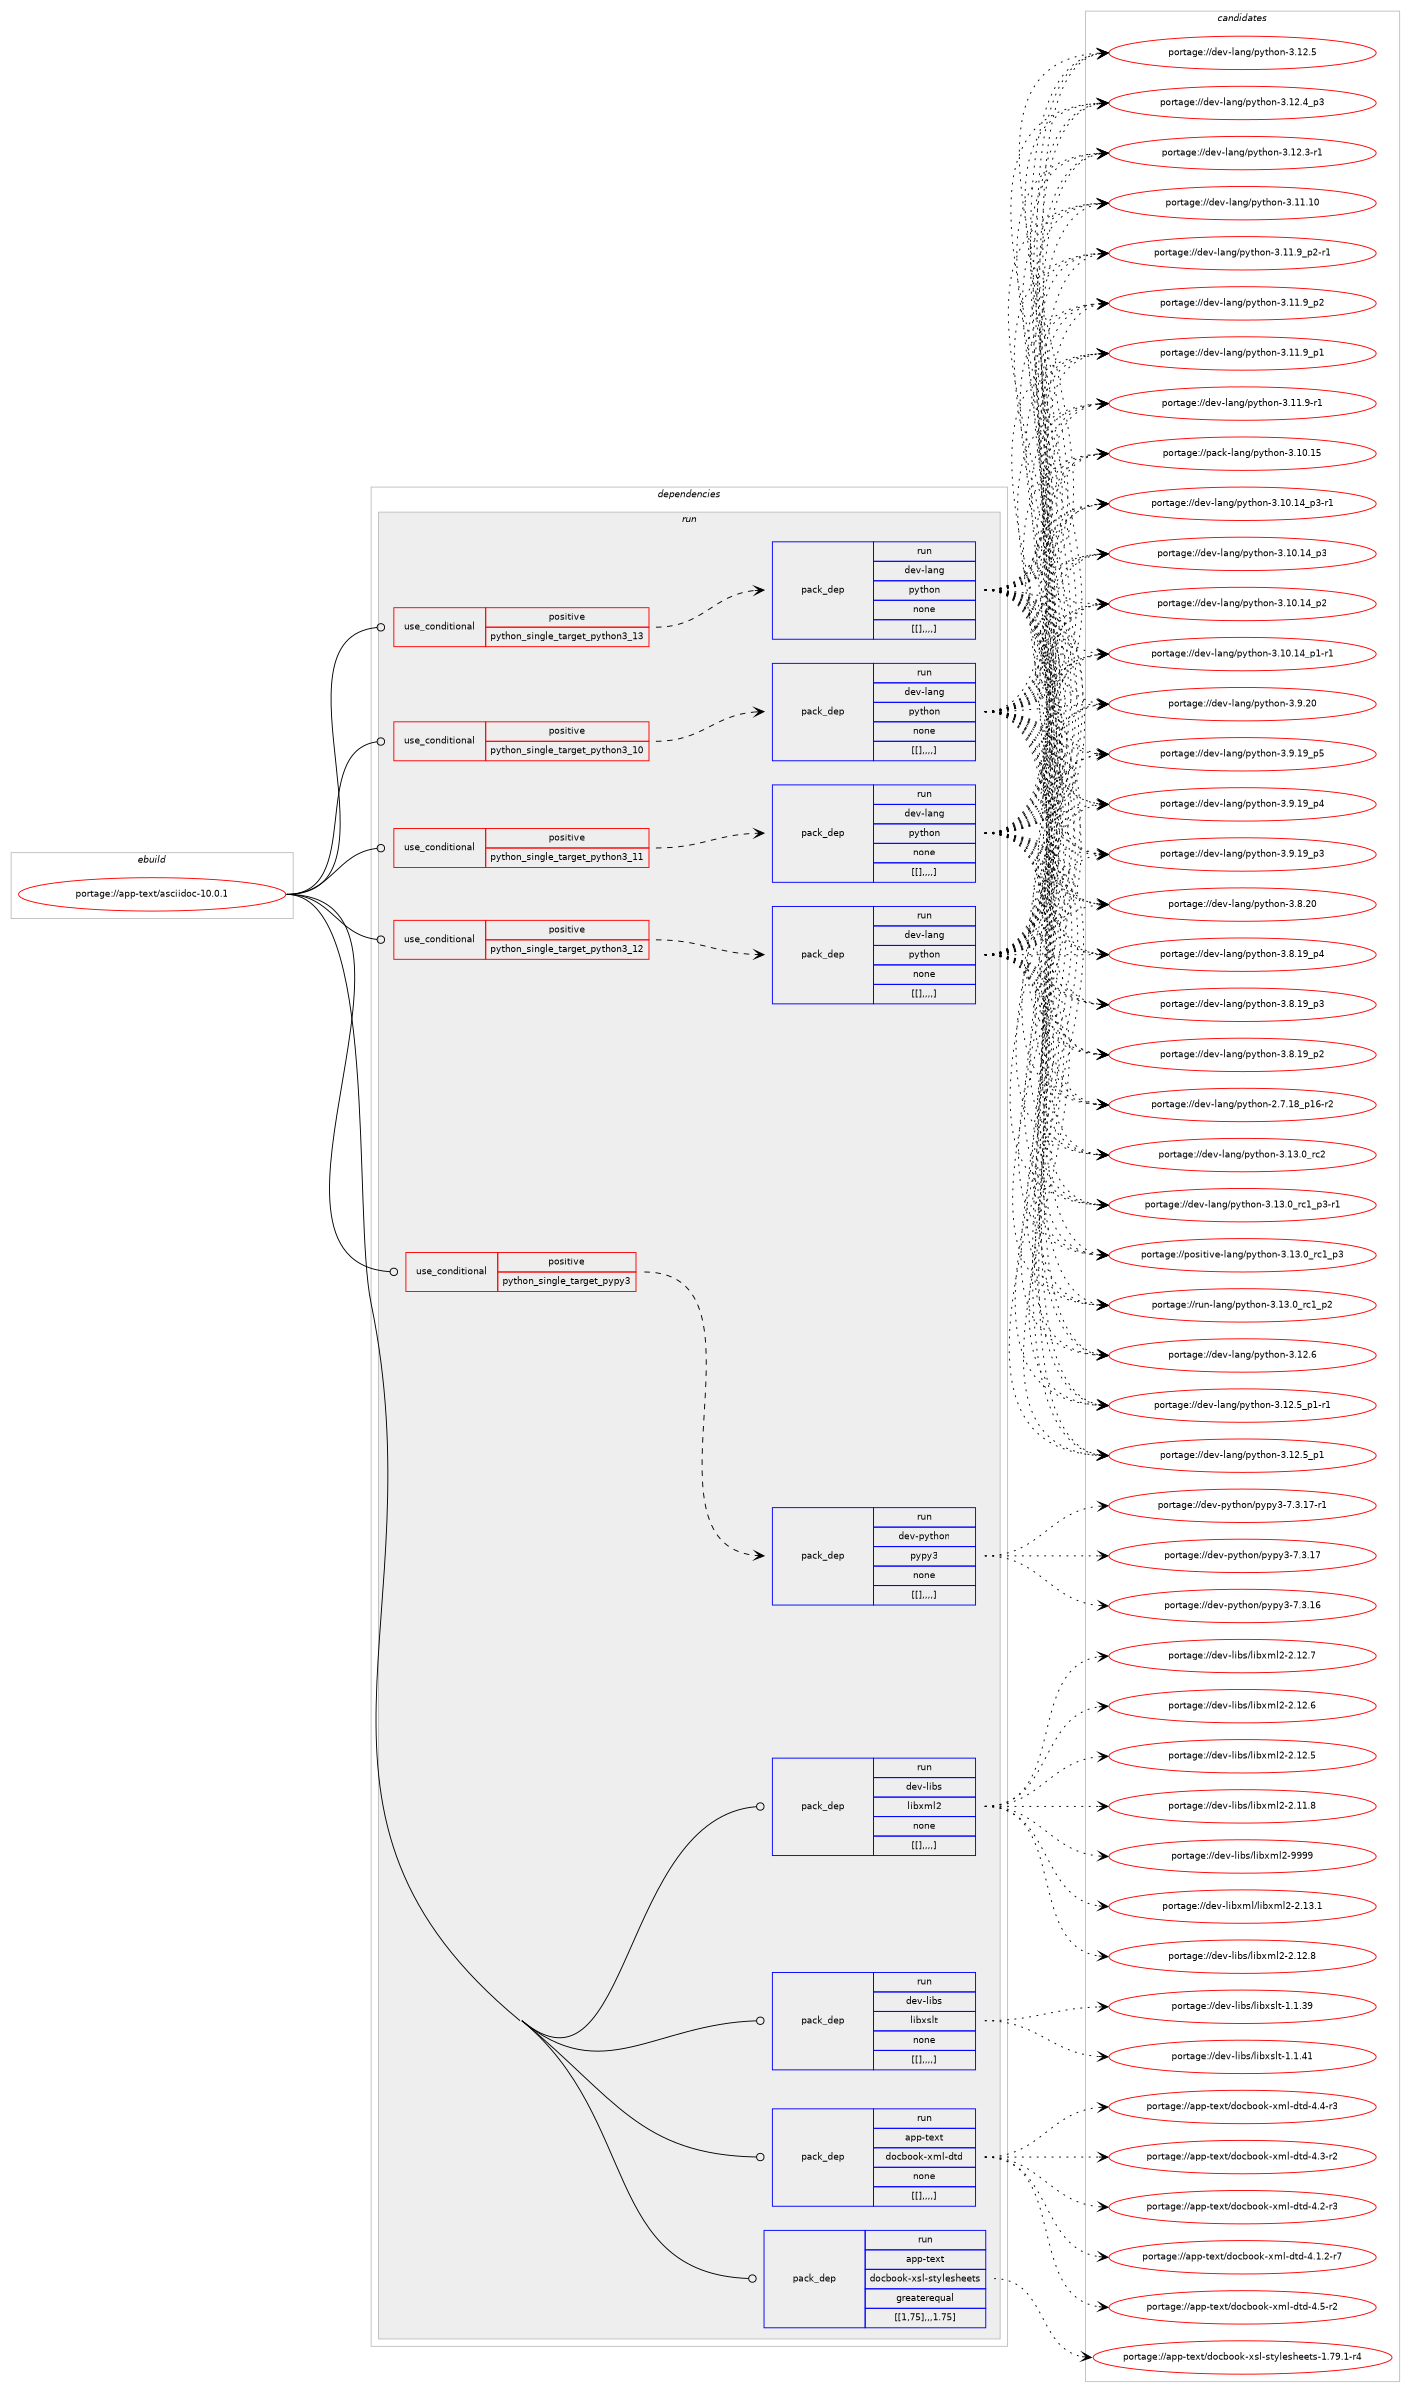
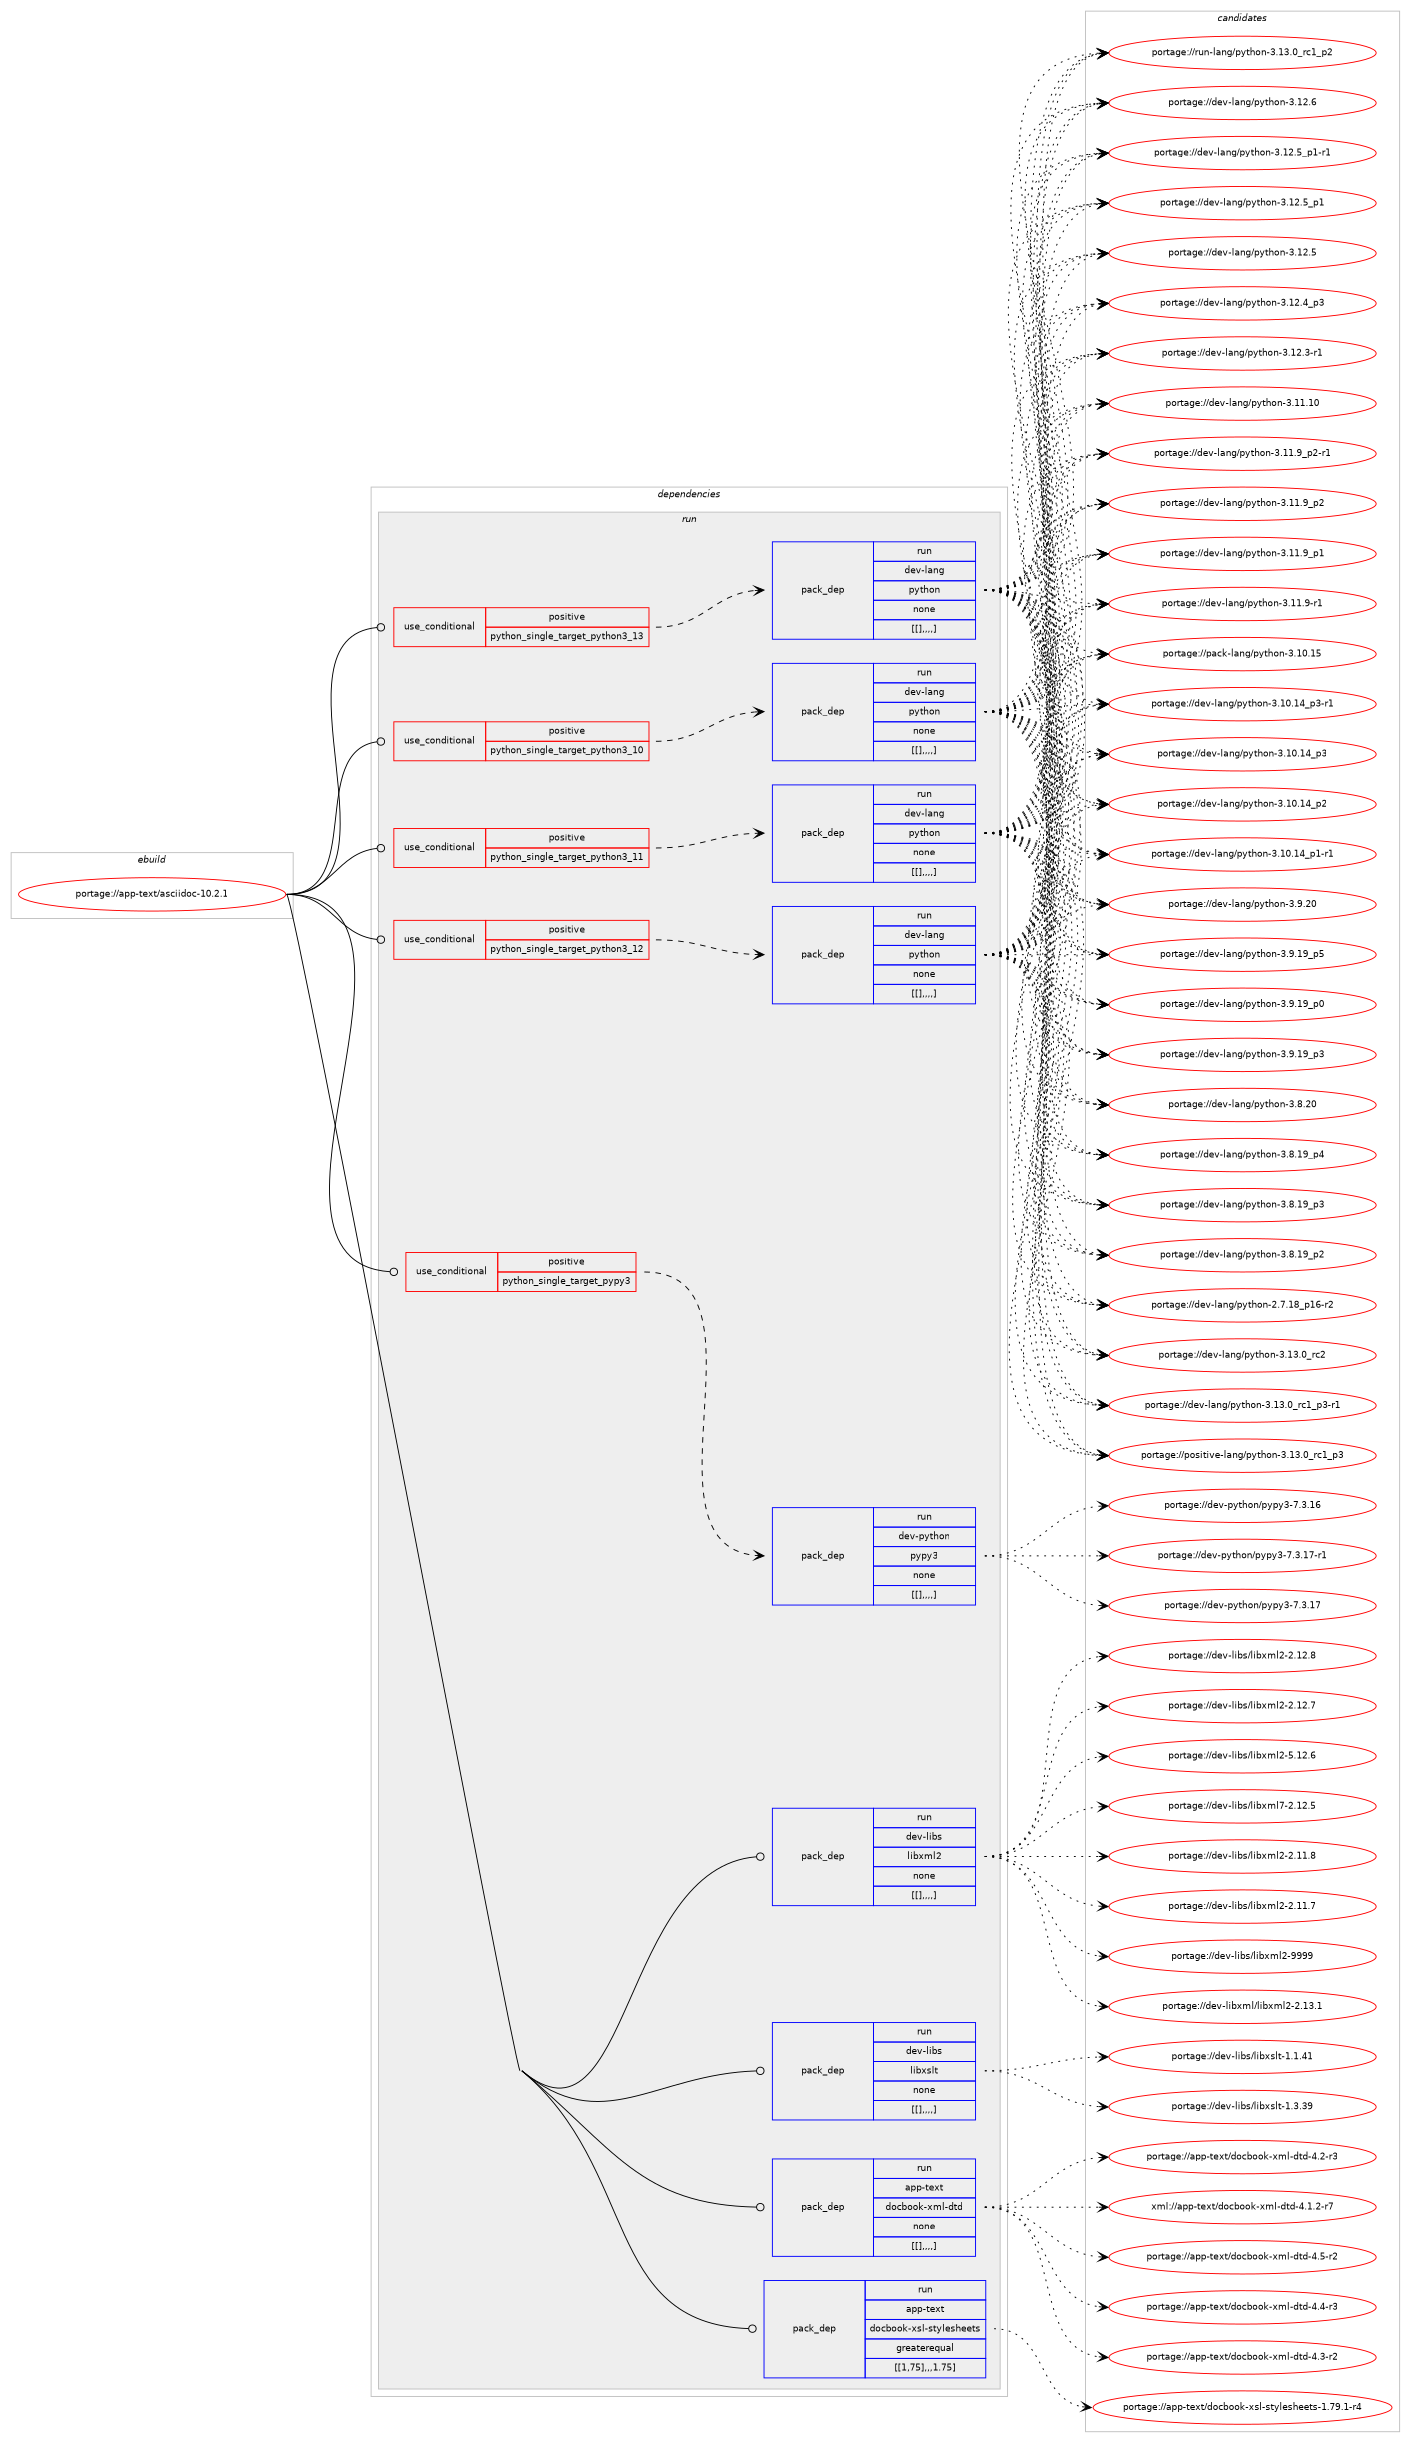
(1243, 804) -> (1243, 1005)
(152, 894) -> (152, 894)
(1243, 1706) -> (1243, 1756)
(1243, 1756) -> (1243, 1806)
none -> (1243, 1907)
(1243, 2007) -> (1243, 2107)
(1243, 2257) -> (1243, 2207)
